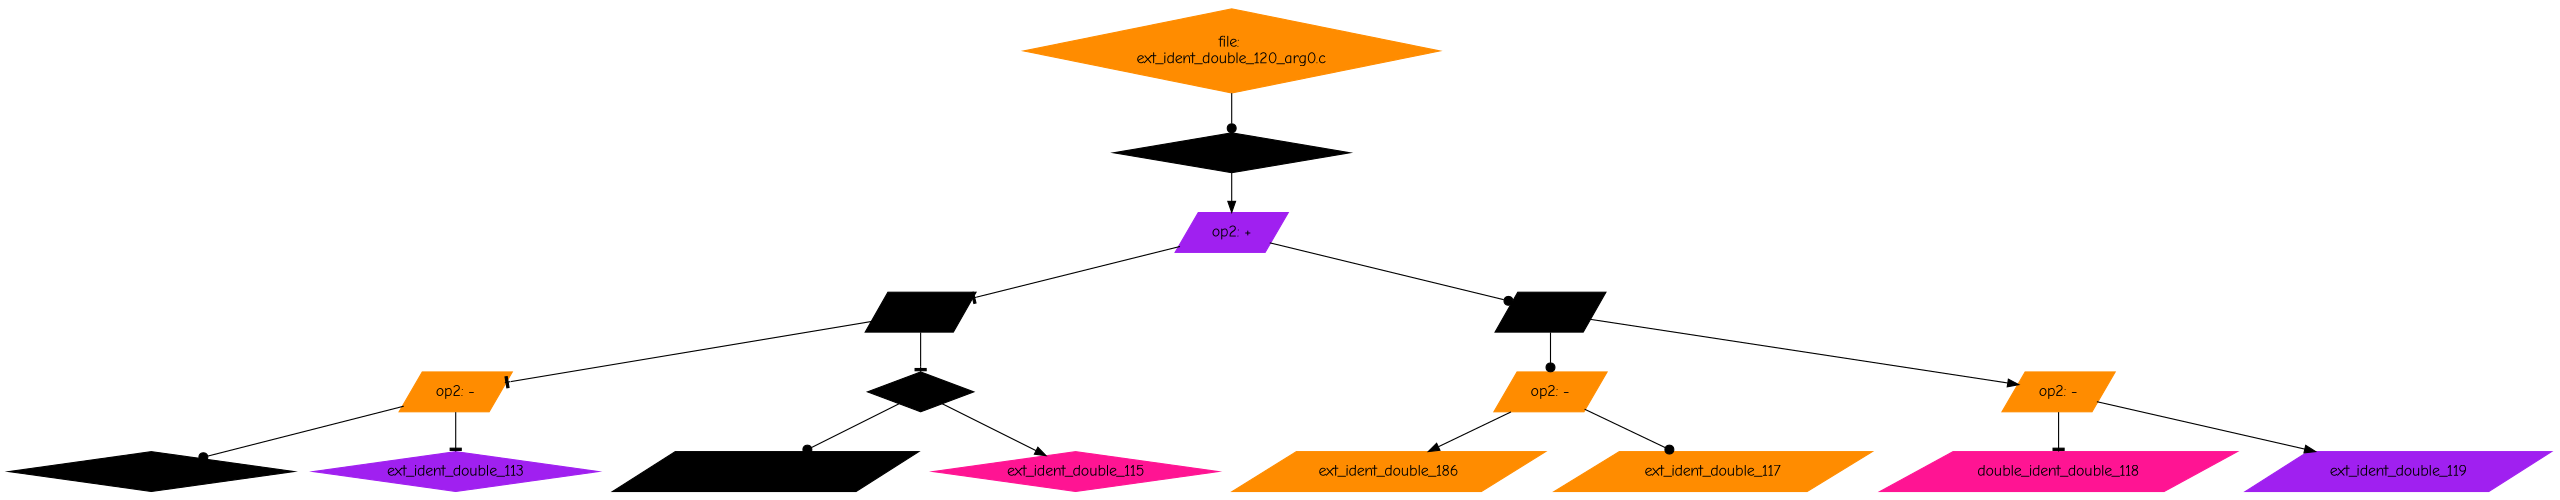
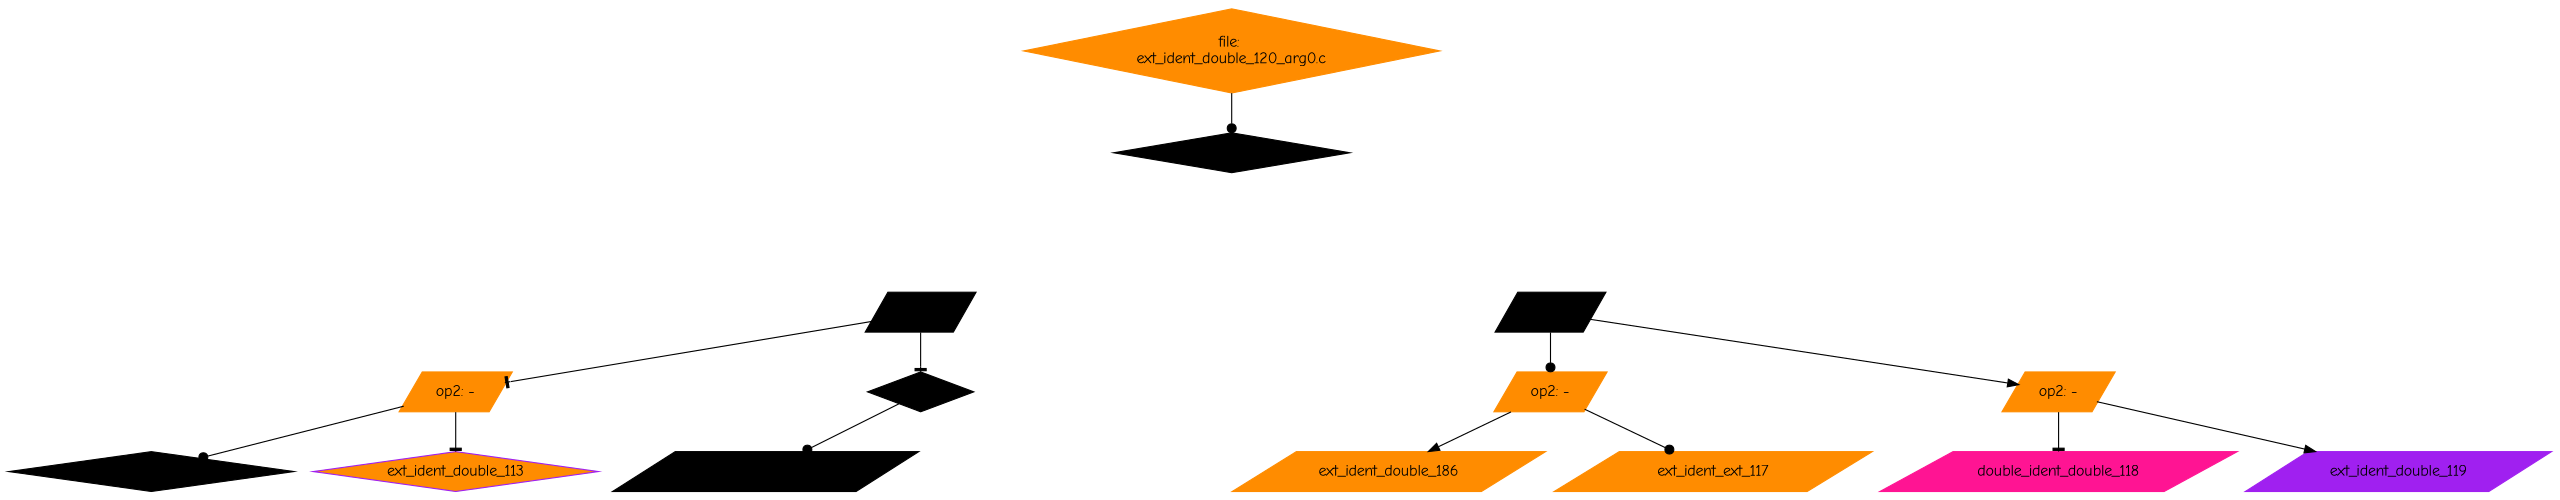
(1232, 232) -> none
(456, 472) -> (456, 472)
(1076, 472) -> none
(1713, 472) -> (1713, 472)
